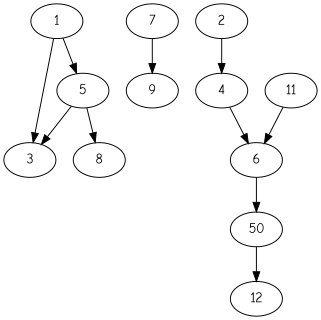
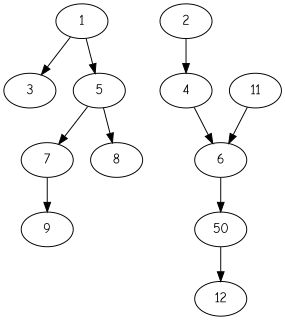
(59, 121) -> (76, 121)
